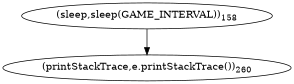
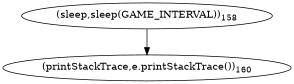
(244, 67) -> (244, 67)
